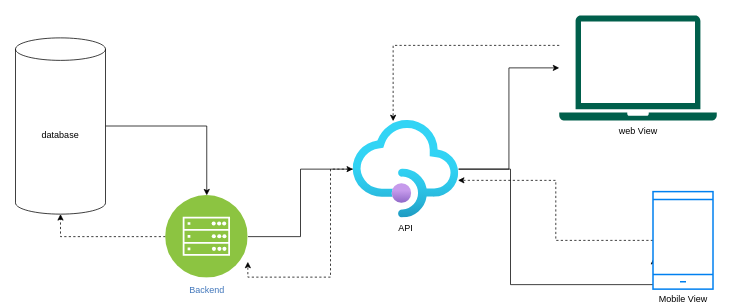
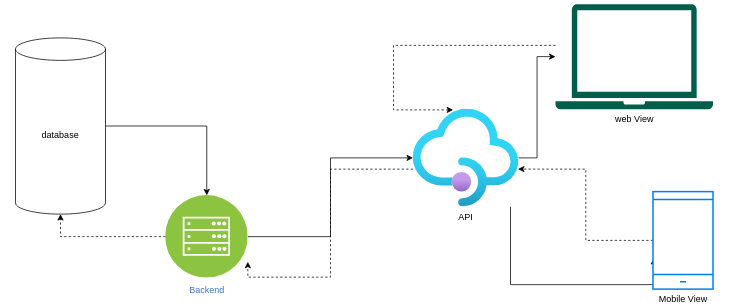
(638, 68) -> (634, 57)
(406, 169) -> (466, 158)
